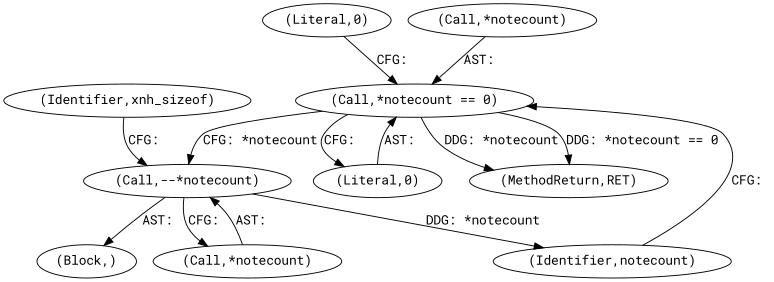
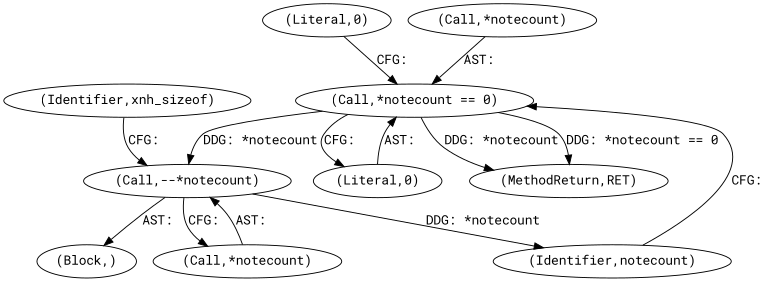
(260, 141) -> (260, 141)
